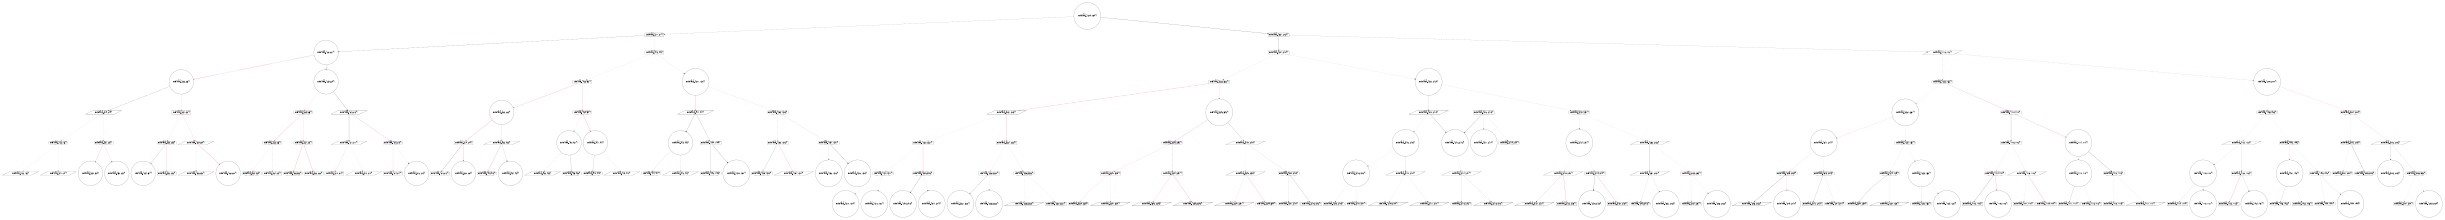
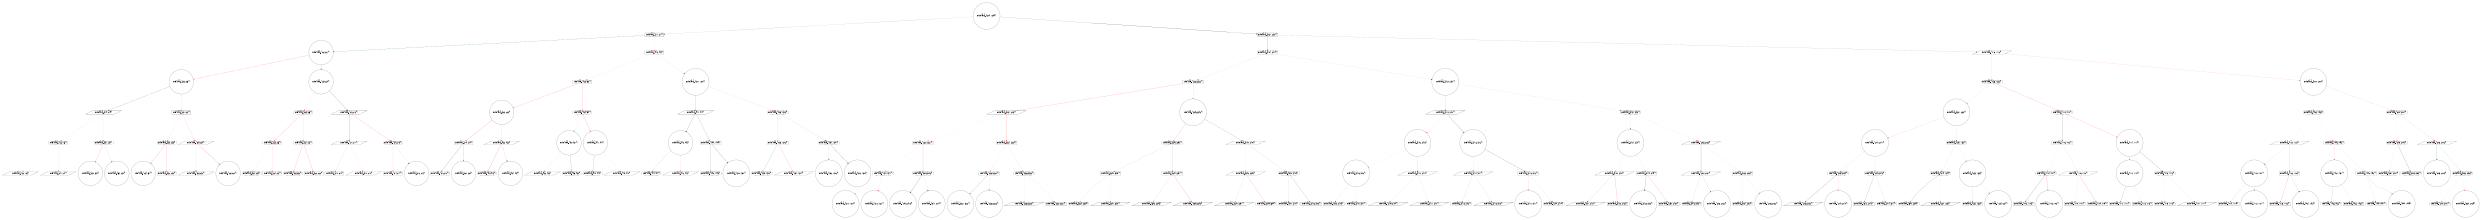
(1474, 123) -> (1505, 160)
